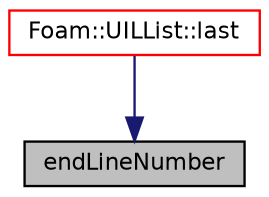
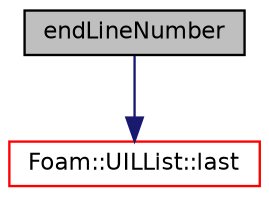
(135, 87) -> (135, 87)
